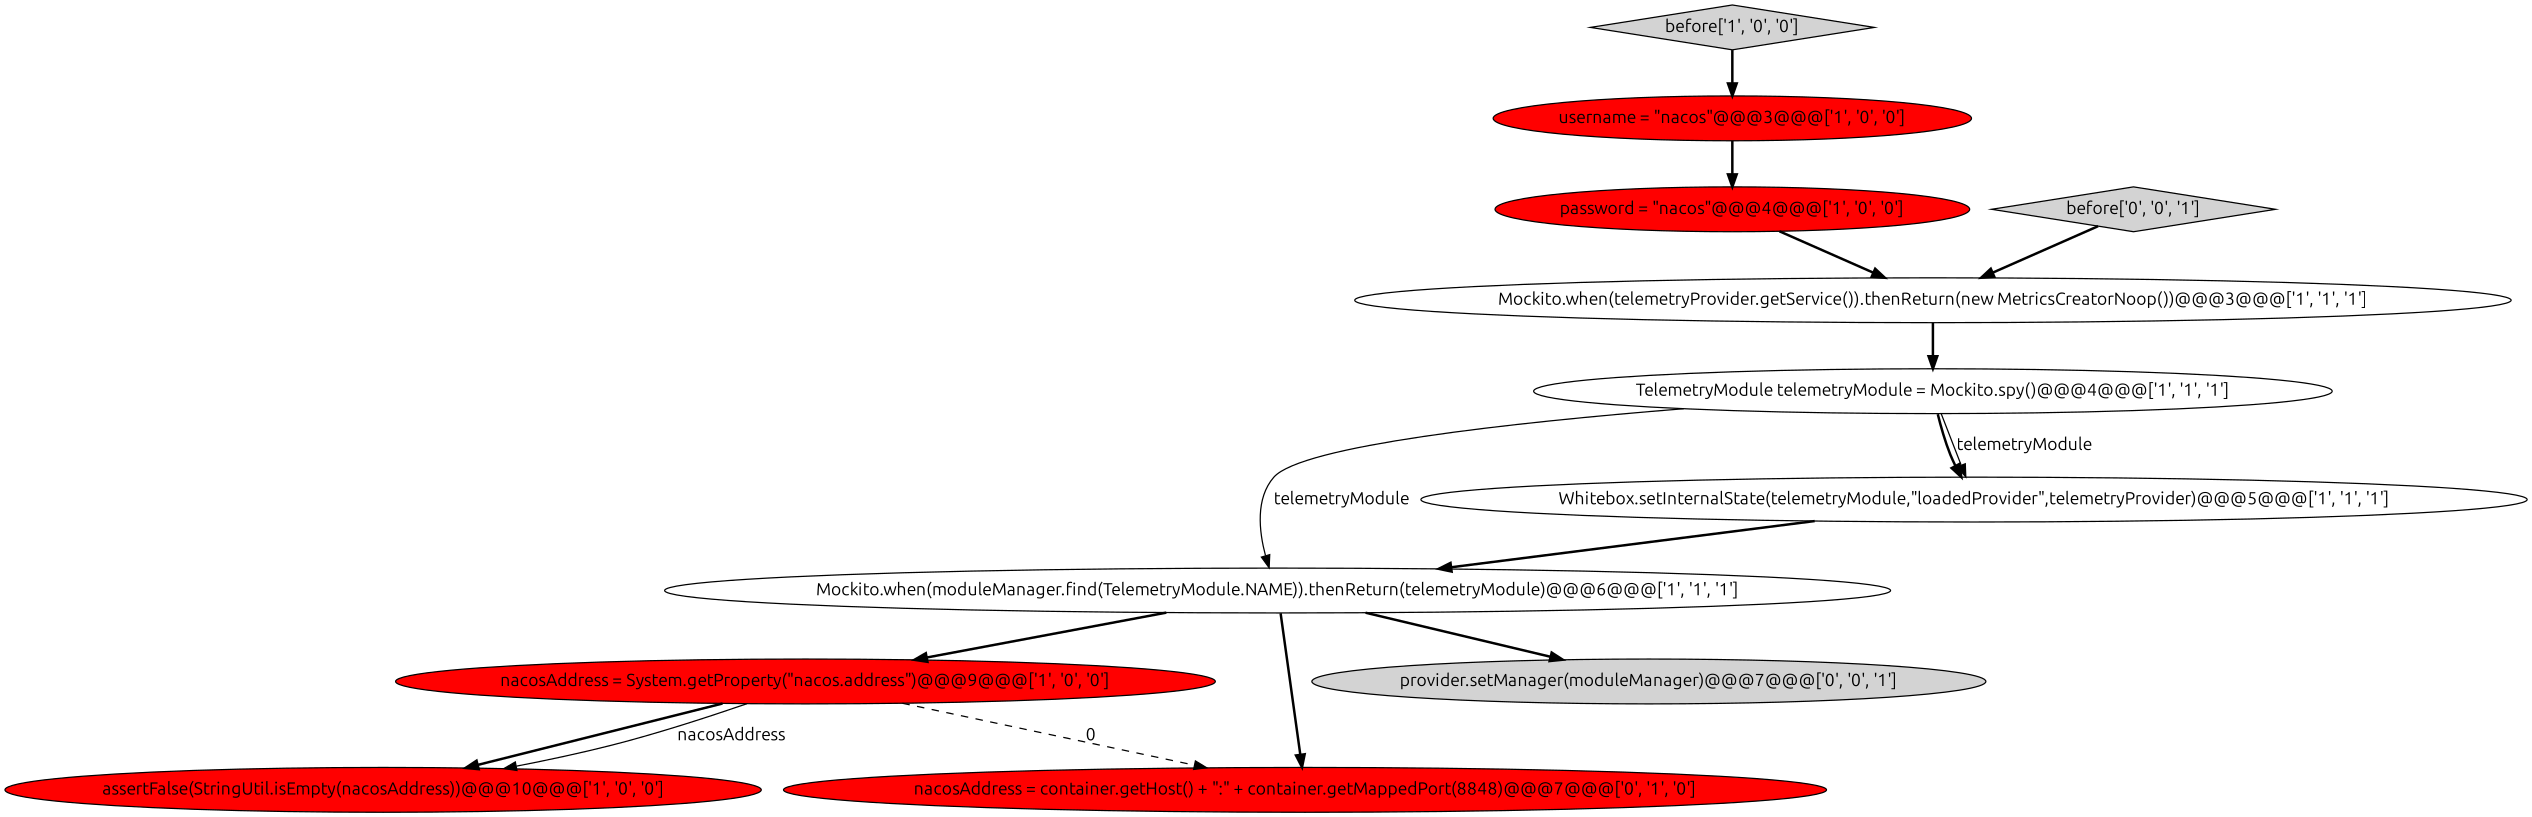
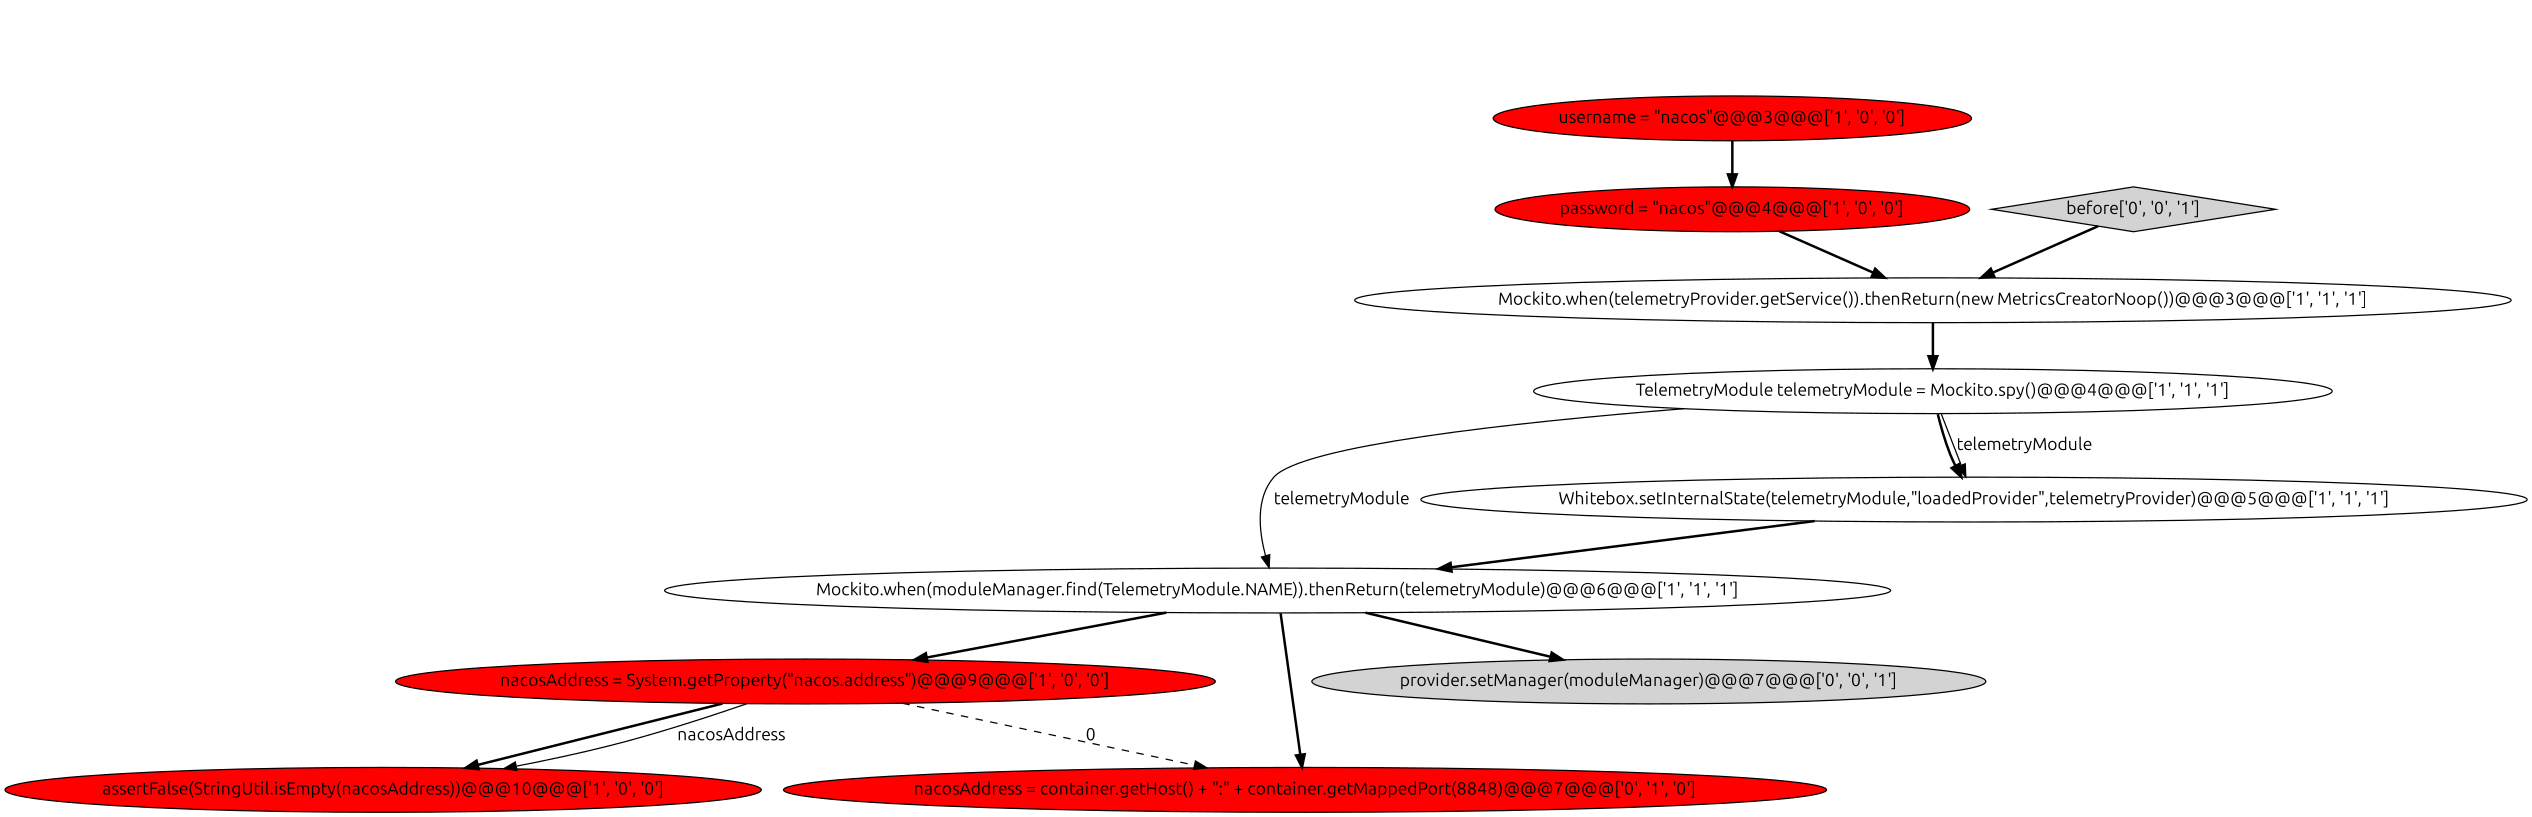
(1732, 27) -> none
